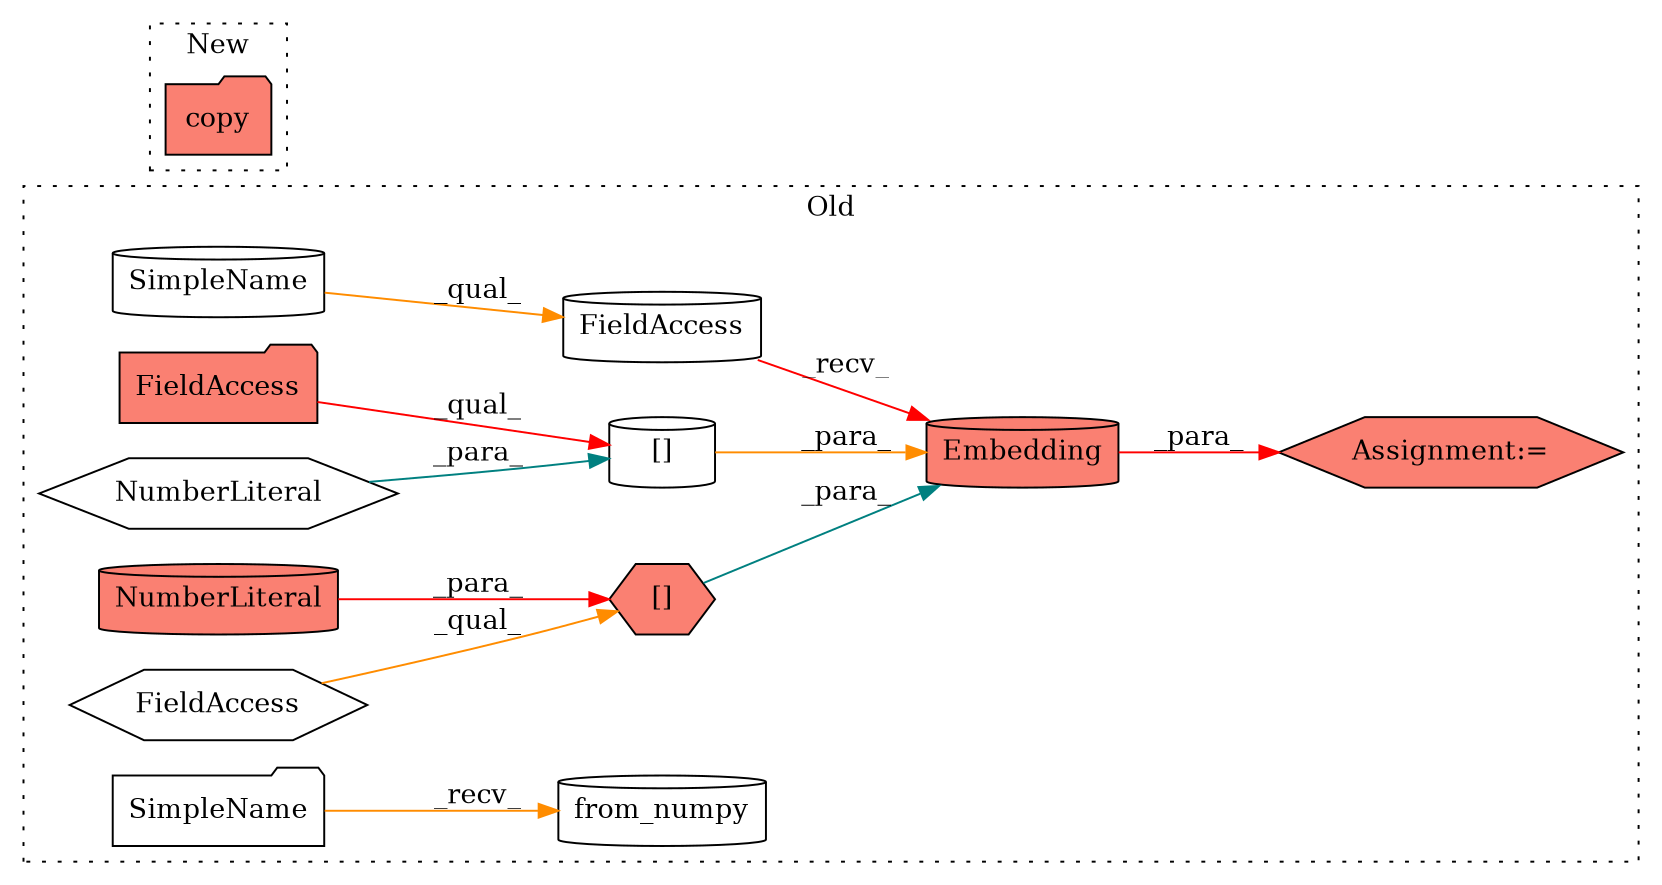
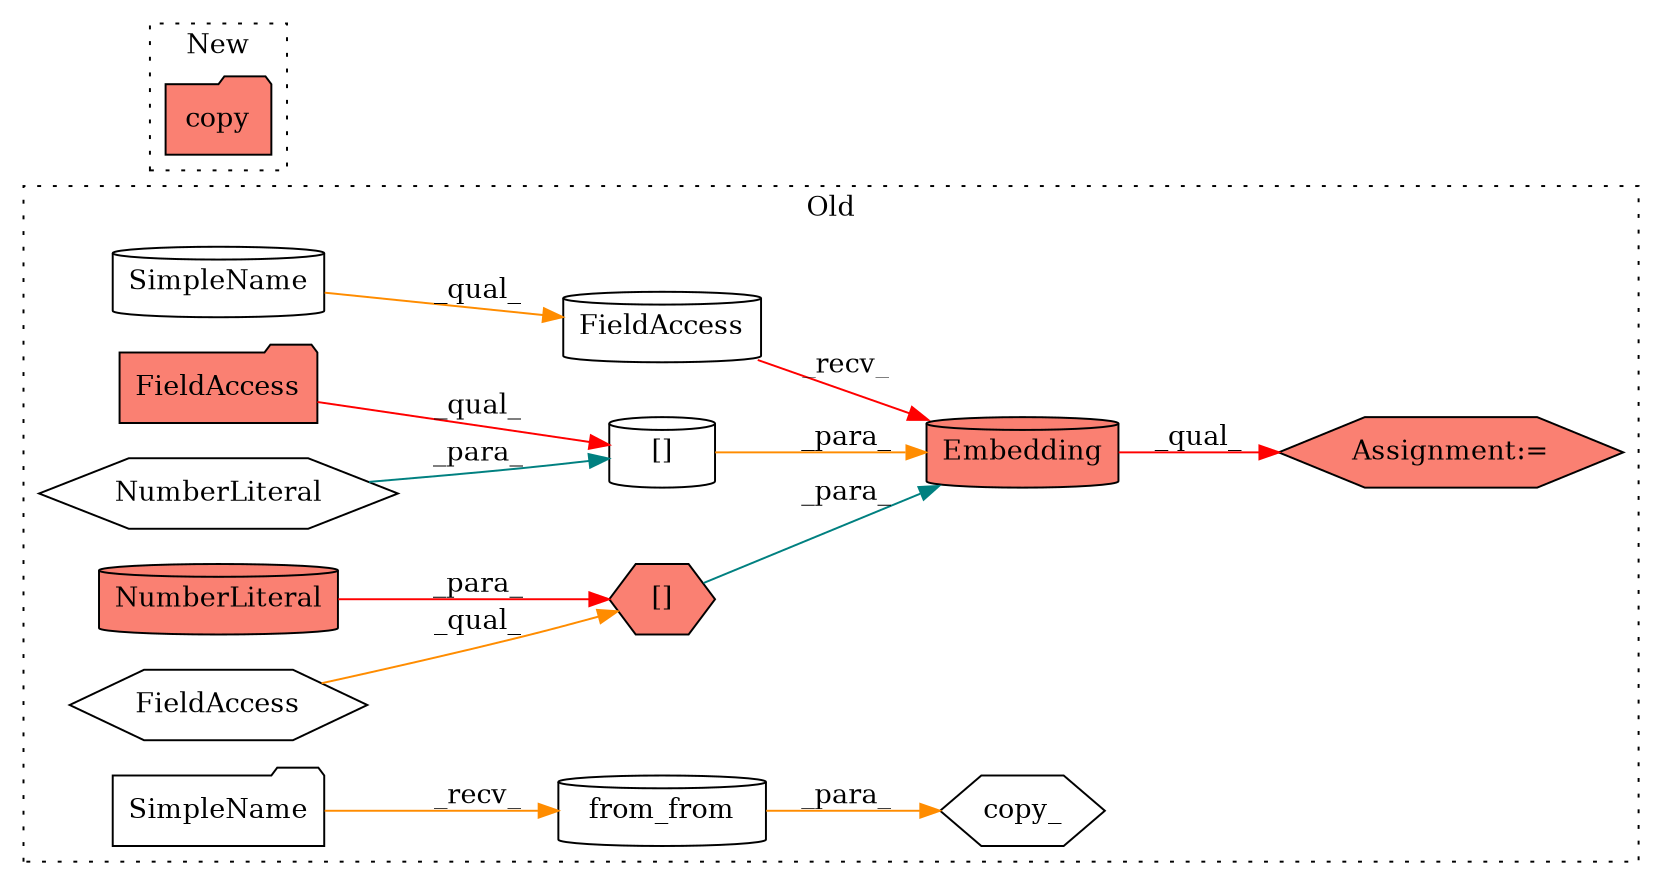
(1199, 438) -> (1199, 438)
(662, 811) -> (662, 811)
none -> (1022, 811)
